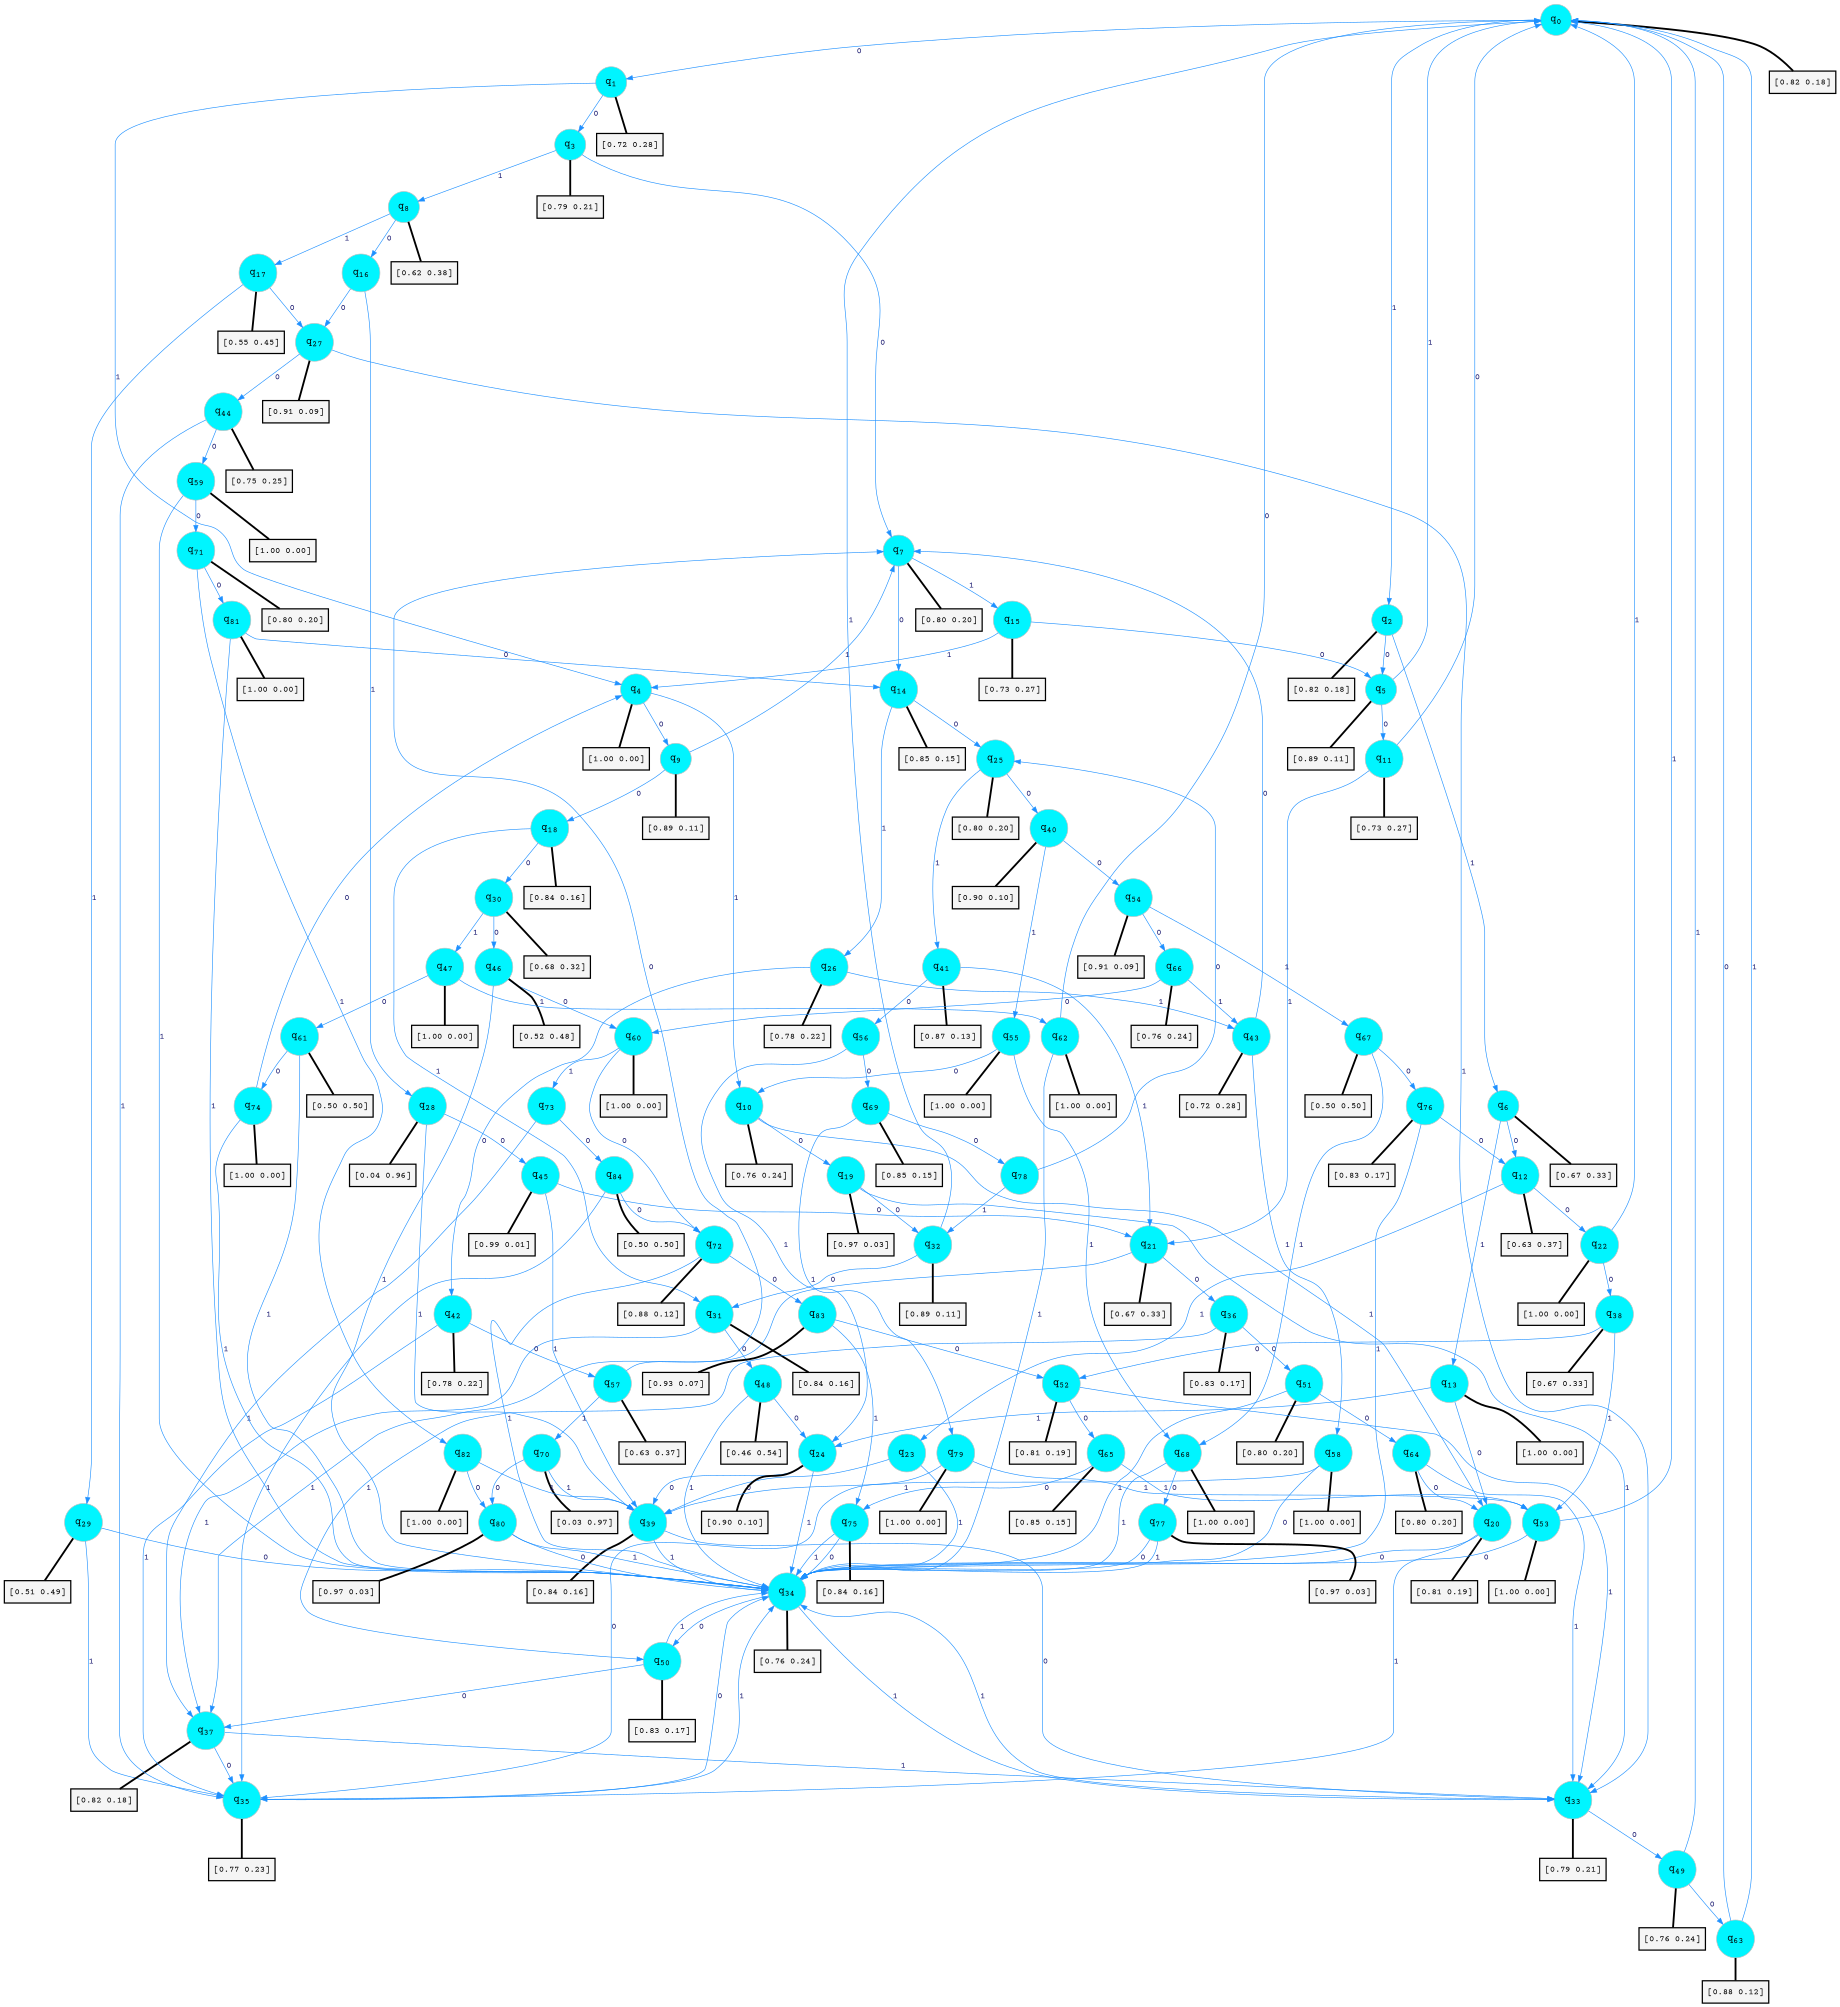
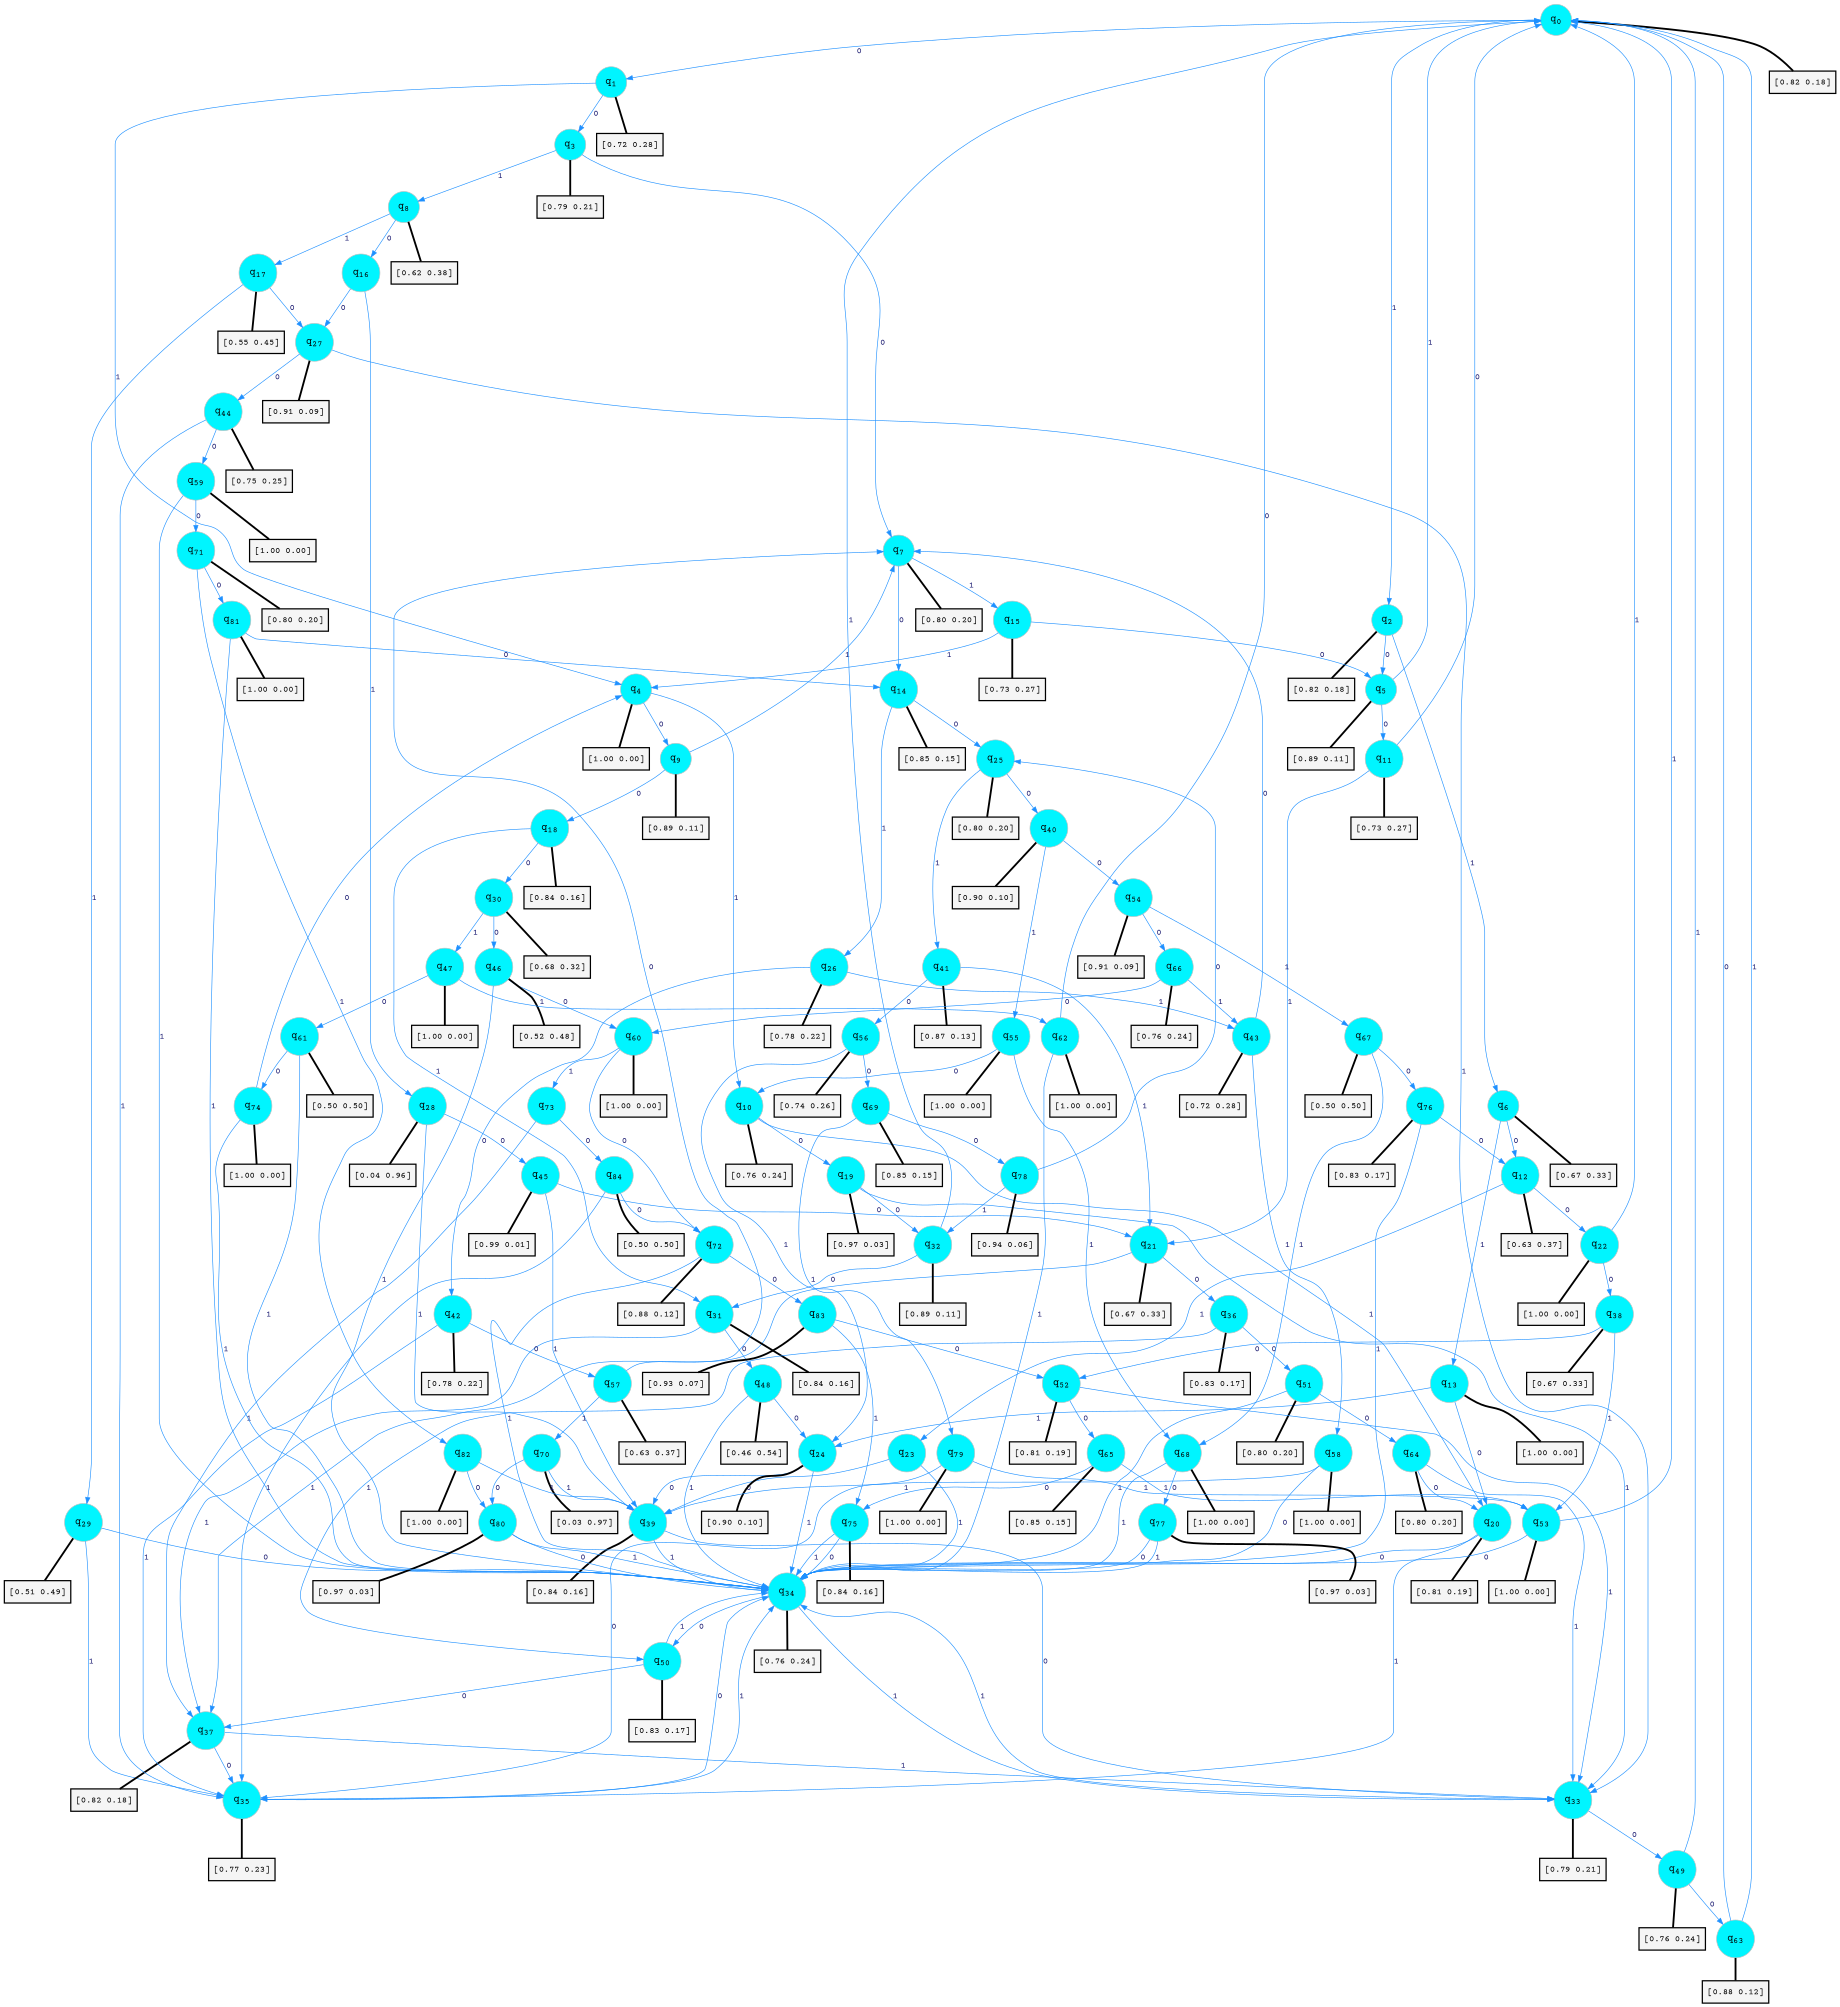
none -> (807, 1106)
none -> (1005, 1245)
